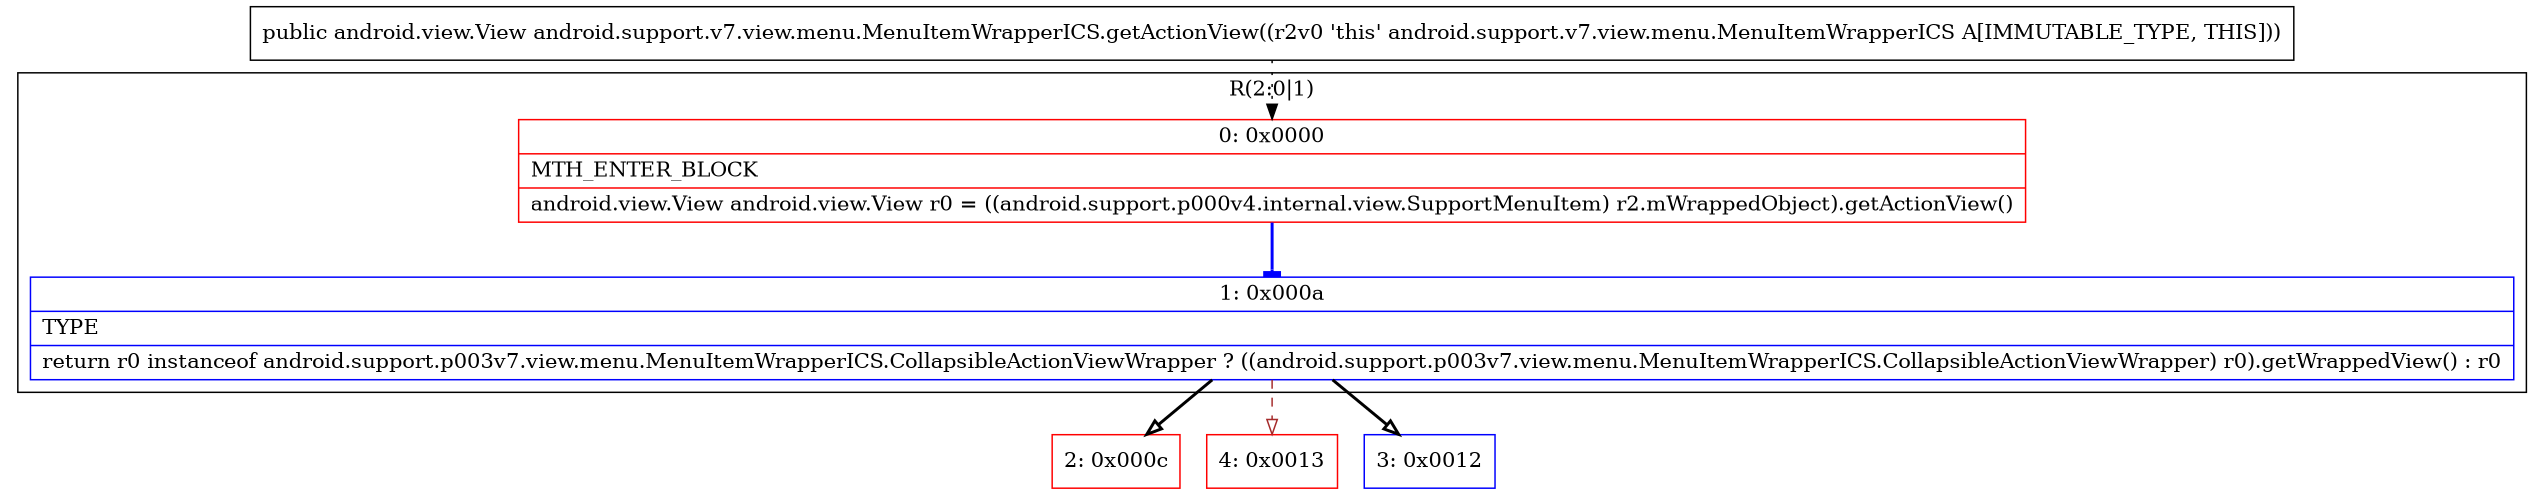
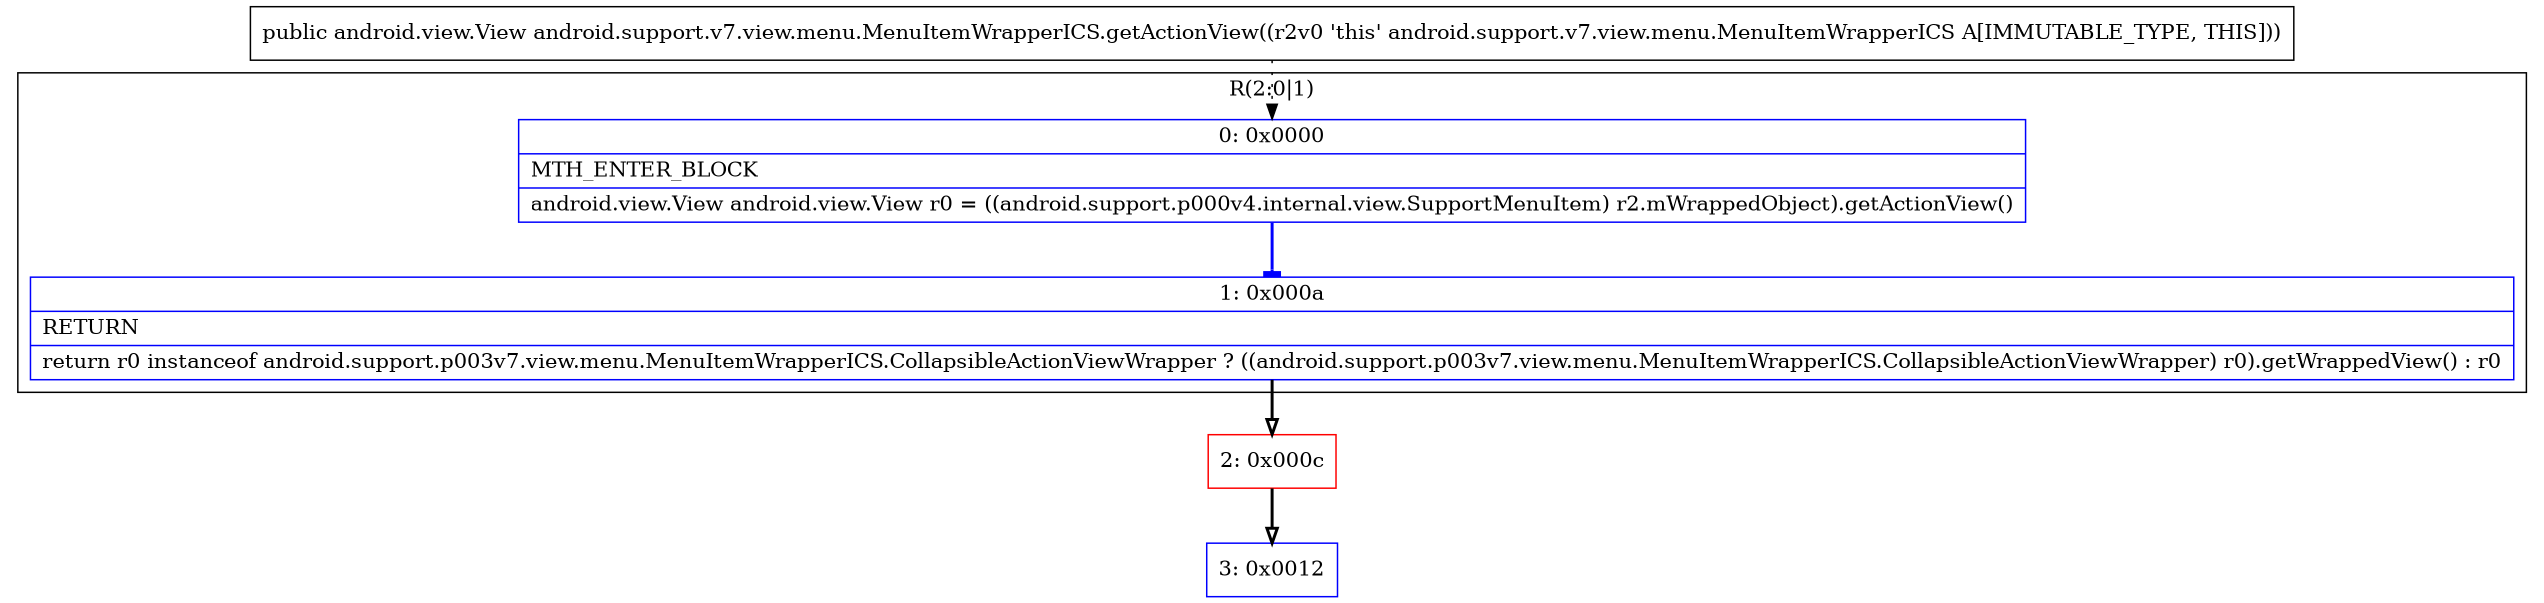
(1272, 171) -> (1272, 171)
(71, 328) -> (91, 328)
(1360, 402) -> (1272, 508)
(1272, 461) -> none
